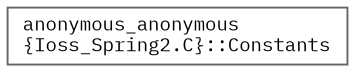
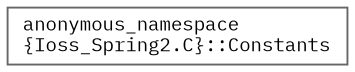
(178, 36) -> (178, 36)
